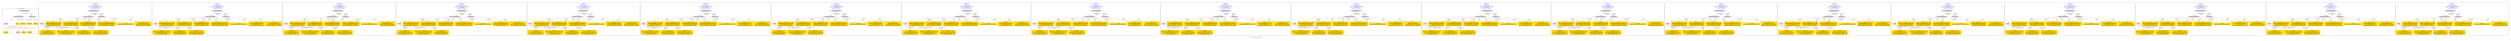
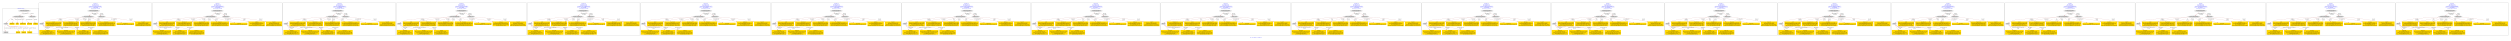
none -> (12, 24)
(6, 32) -> (6, 32)
(18, 32) -> (18, 32)
